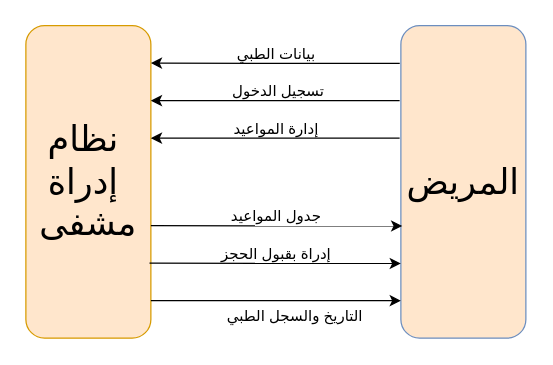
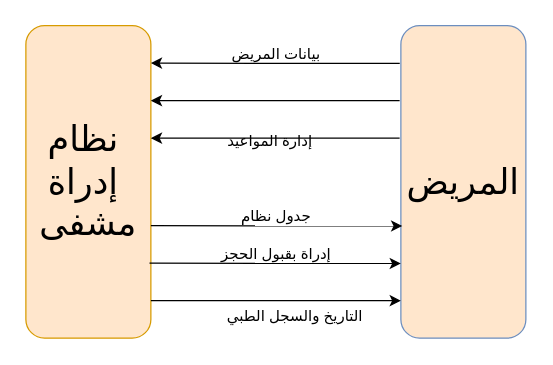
(276, 54) -> (276, 54)
(276, 92) -> none
(276, 129) -> (269, 142)
(276, 217) -> (276, 217)
